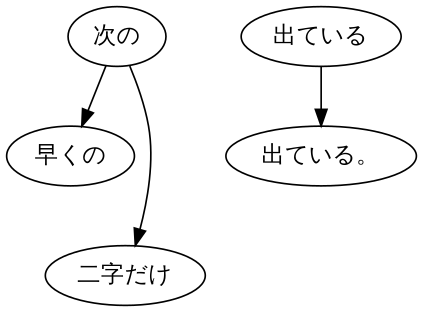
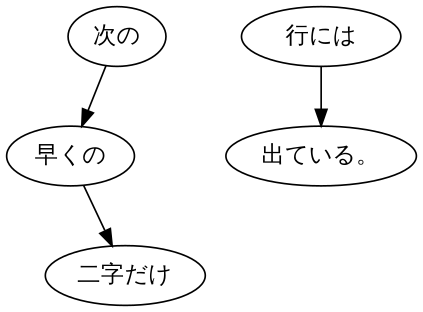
(321, 37) -> (321, 37)
(151, 147) -> (94, 208)
